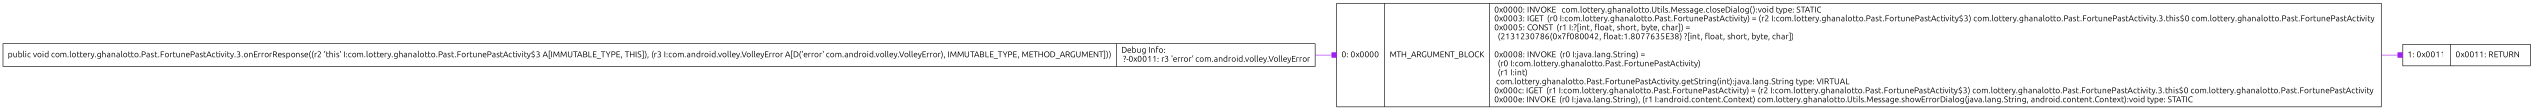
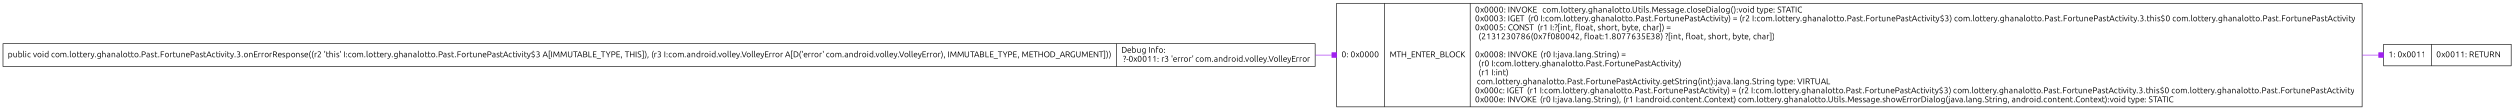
(1437, 55) -> (1427, 55)
